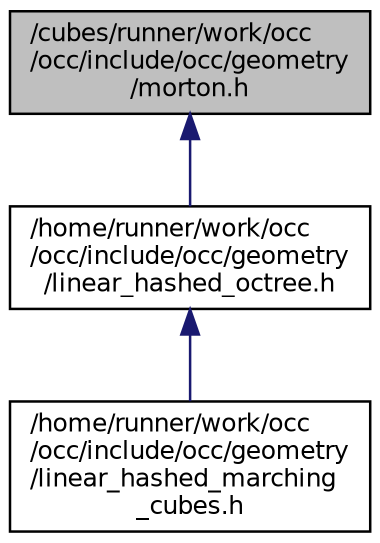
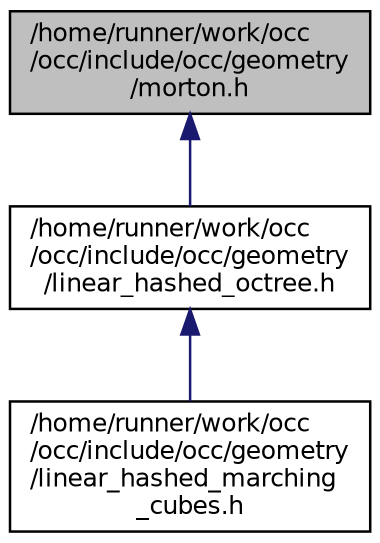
(190, 63) -> (190, 63)
